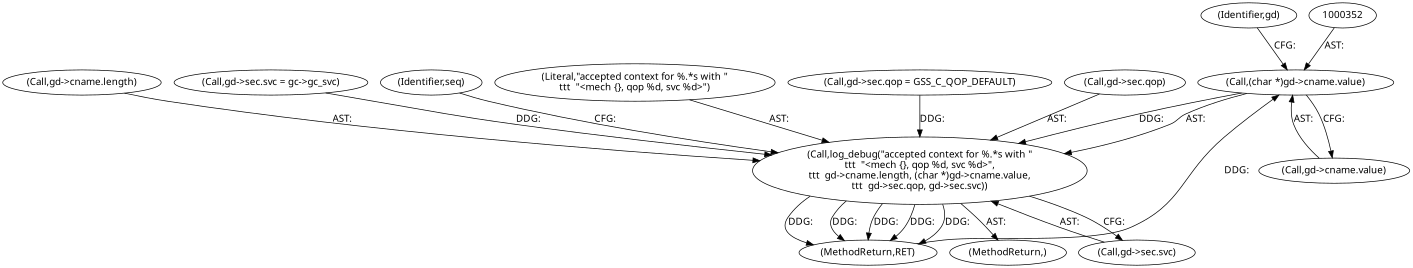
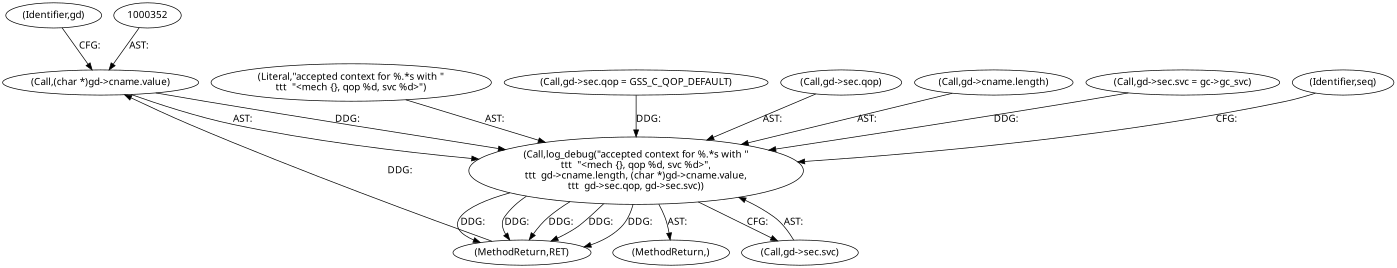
(1334, 171) -> none
